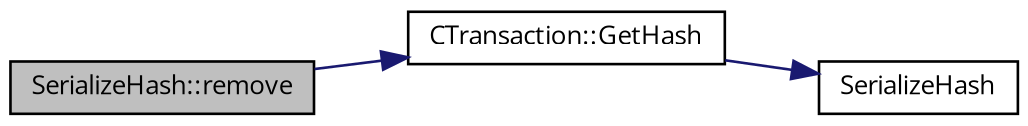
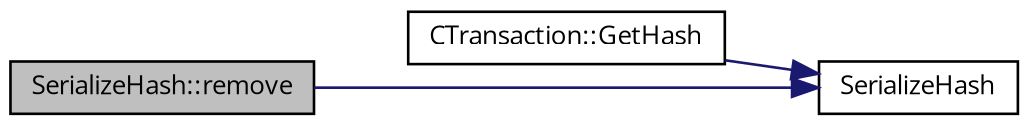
(348, 65) -> (553, 88)
